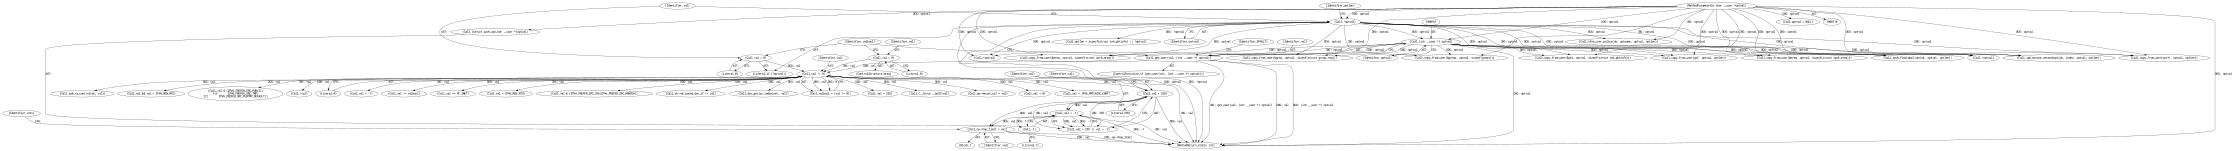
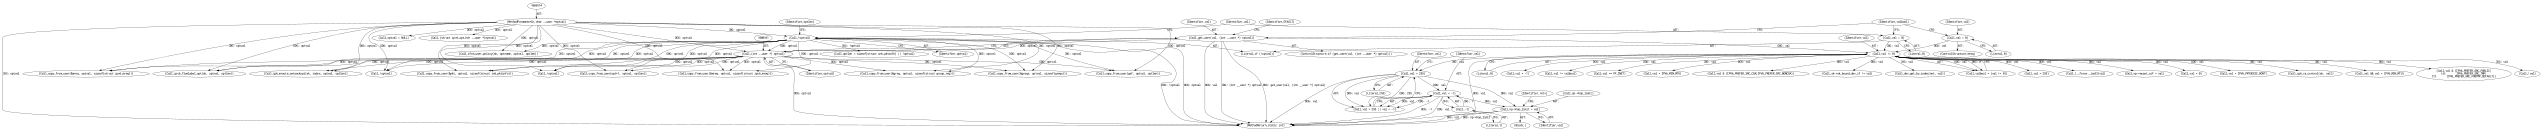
(1789, 11) -> (536, 13)
none -> (1578, 93)
(291, 122) -> (1492, 113)
